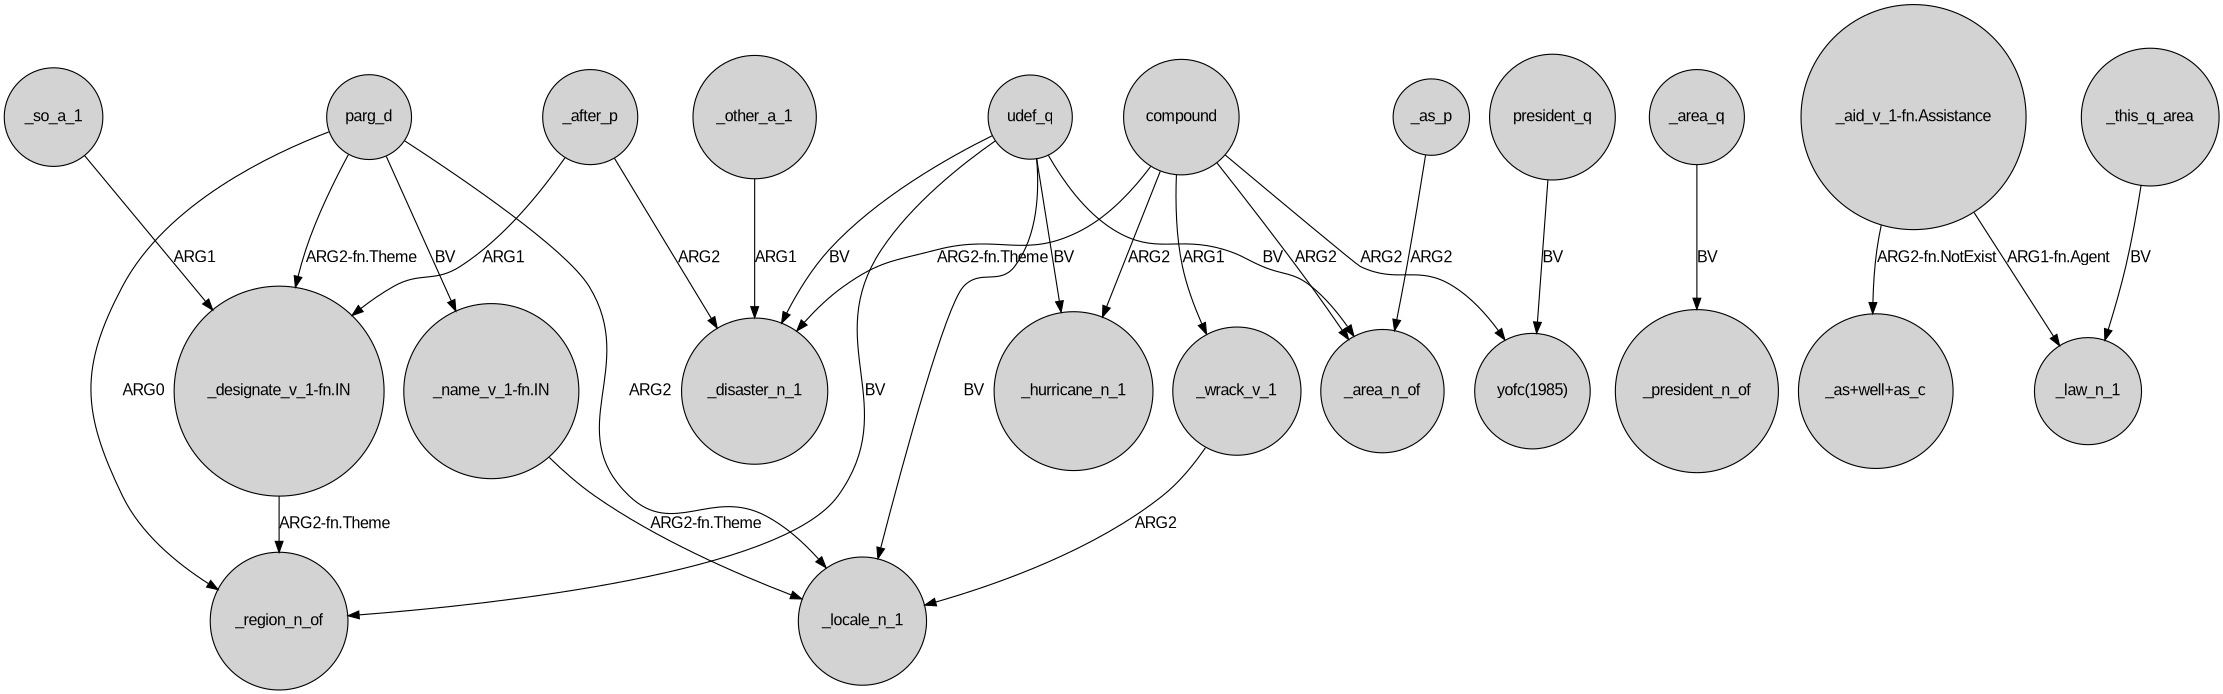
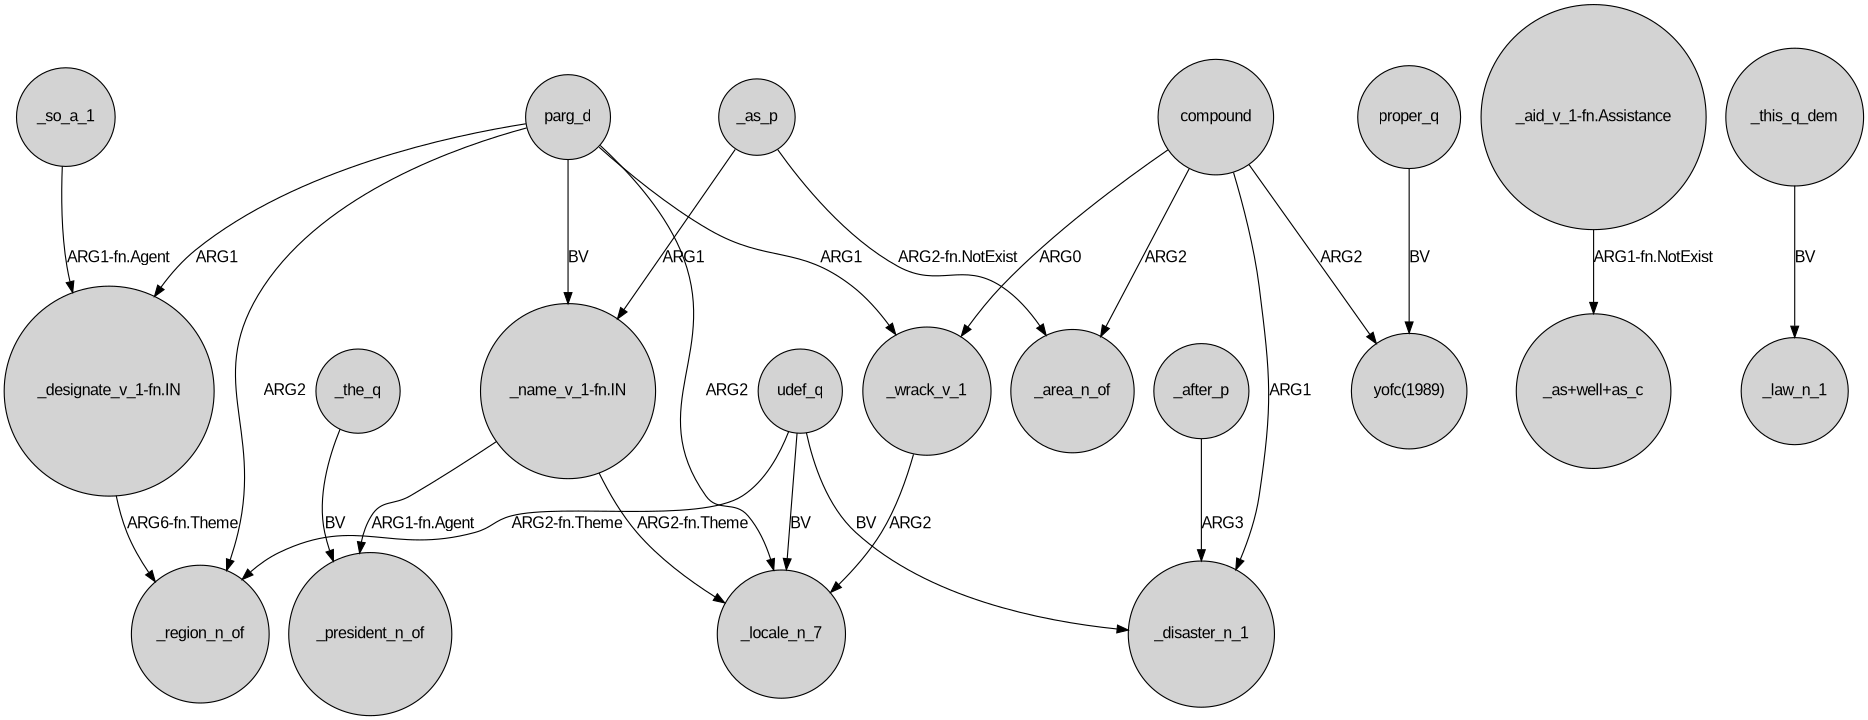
(755, 117) -> none
(1552, 117) -> (1409, 117)
(1697, 117) -> (358, 391)
(2150, 117) -> (1795, 117)
none -> (680, 230)
none -> (742, 244)
(1192, 244) -> none
(477, 254) -> none
(195, 258) -> (119, 258)
(361, 258) -> (217, 258)
(699, 258) -> (1222, 524)
(992, 258) -> (1290, 391)
(1204, 258) -> (1060, 258)
(1431, 258) -> (958, 258)
(1937, 258) -> (1654, 258)
(2014, 274) -> none
(144, 391) -> (285, 391)
(875, 391) -> (567, 524)
(1074, 391) -> none
(1532, 391) -> (1409, 391)
none -> (423, 489)
(335, 524) -> (182, 524)
(862, 621) -> (781, 634)
